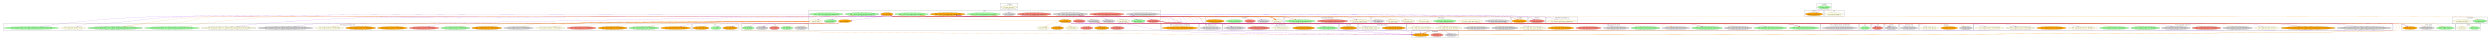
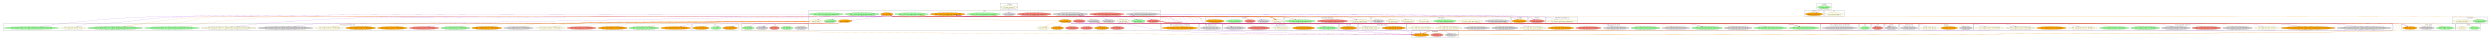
(1072, 28) -> (1072, 28)
